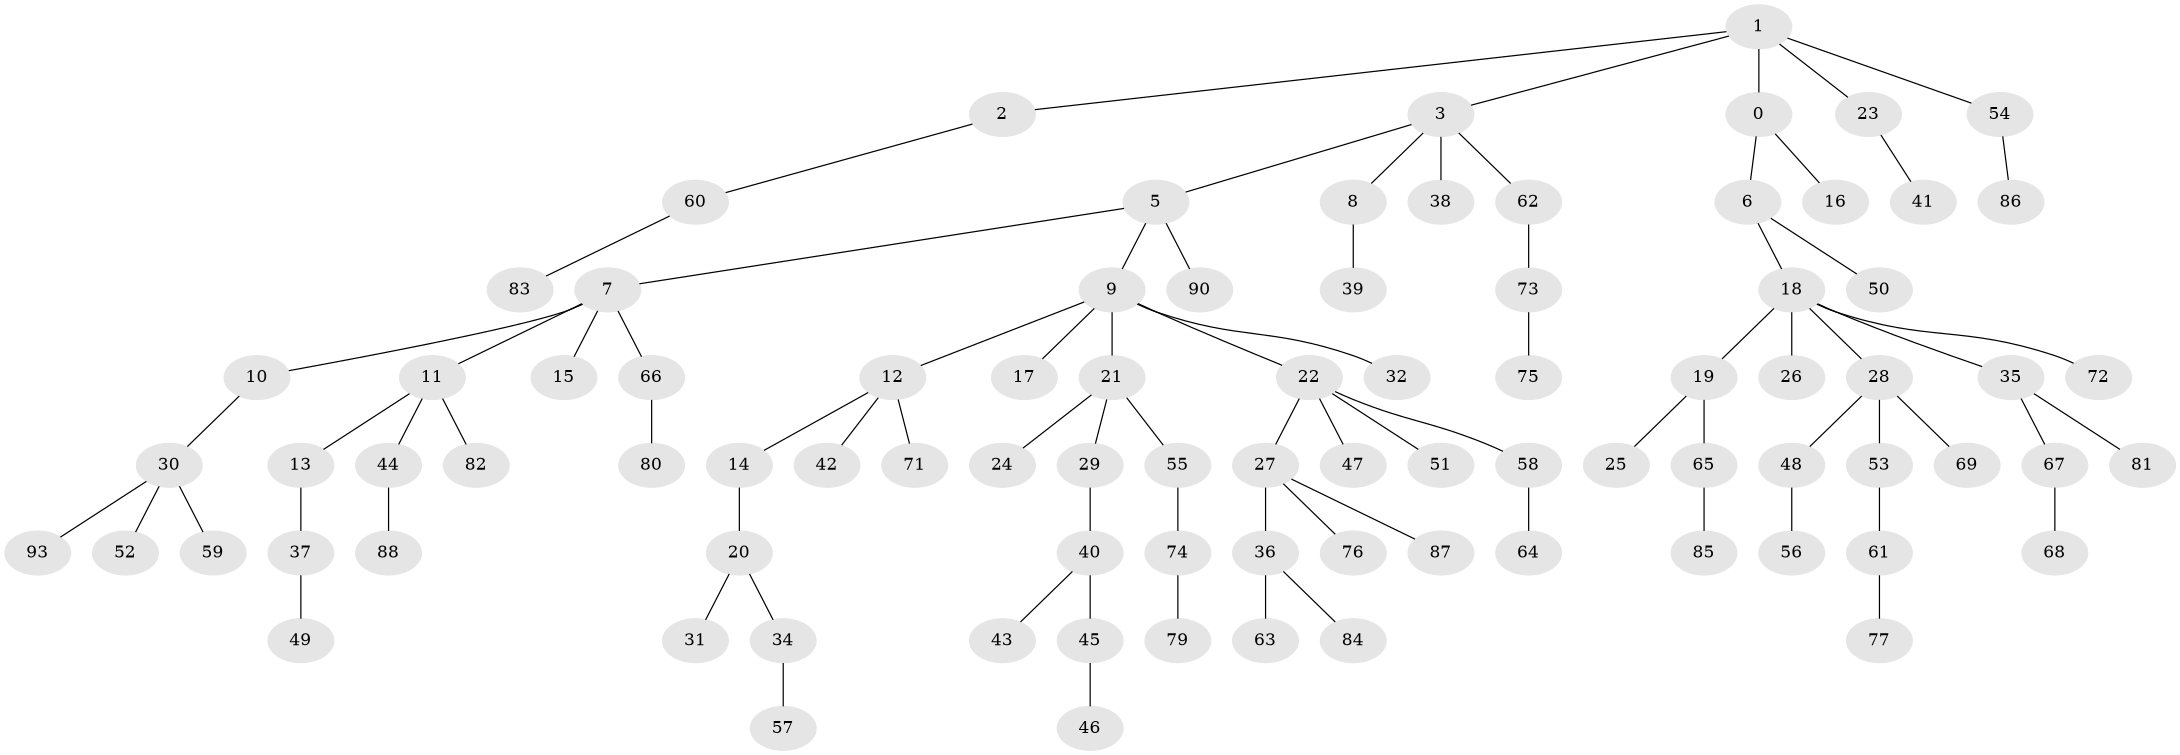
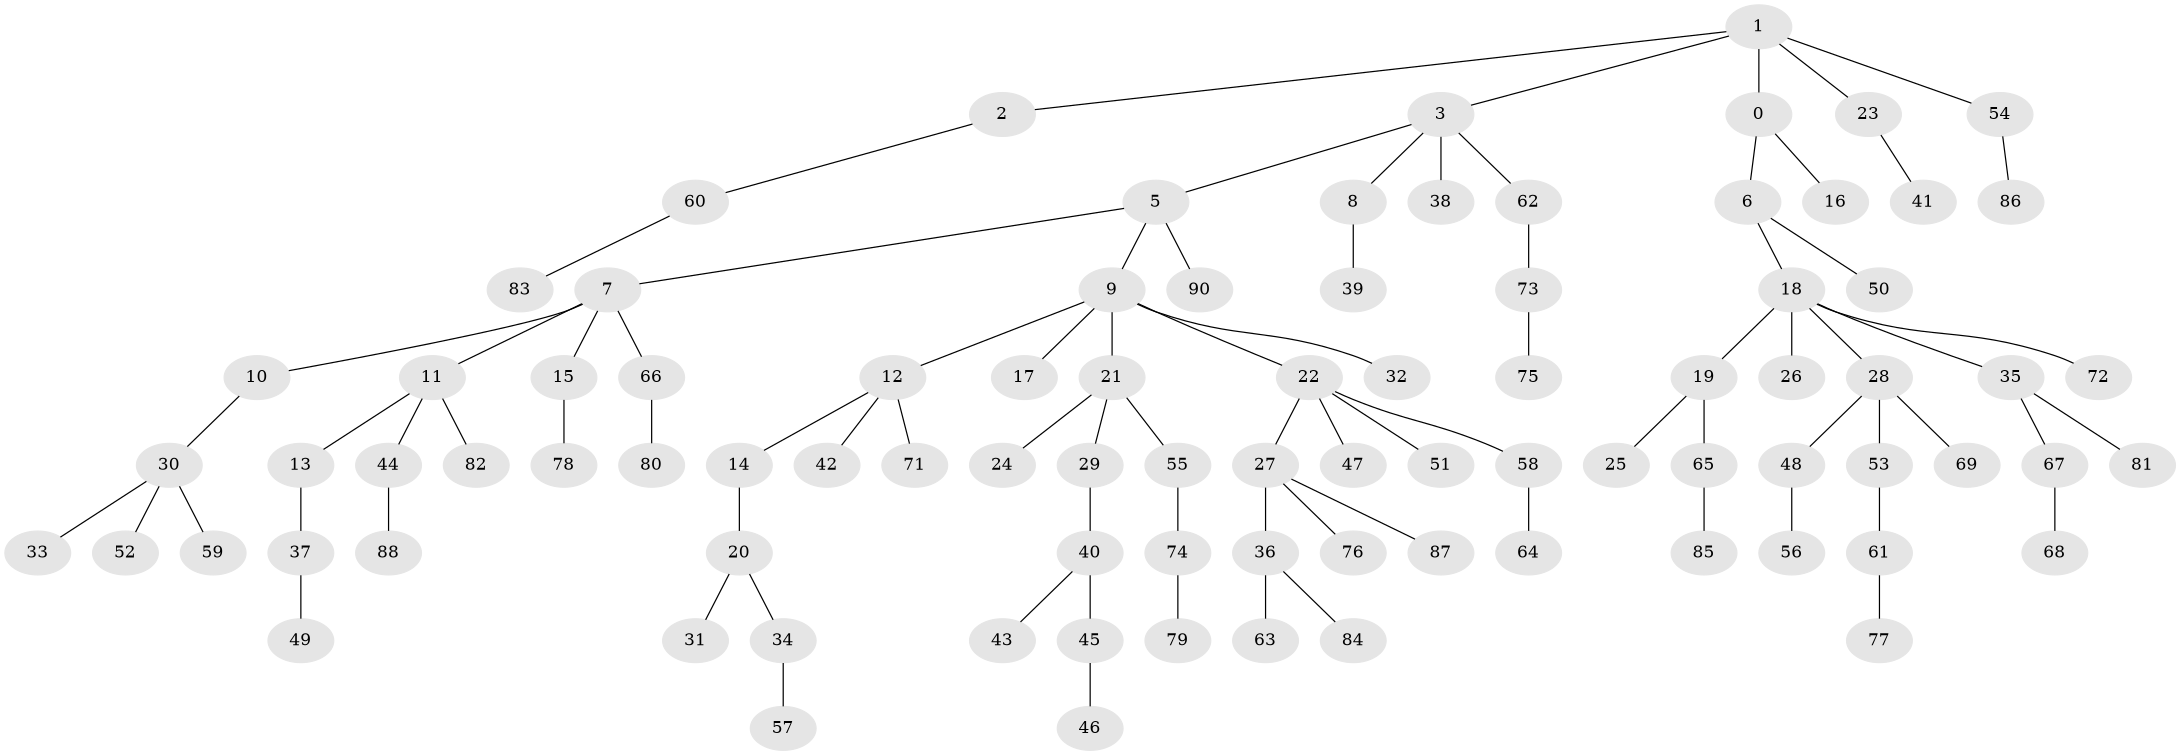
none -> (564, 465)
(38, 553) -> (38, 553)
